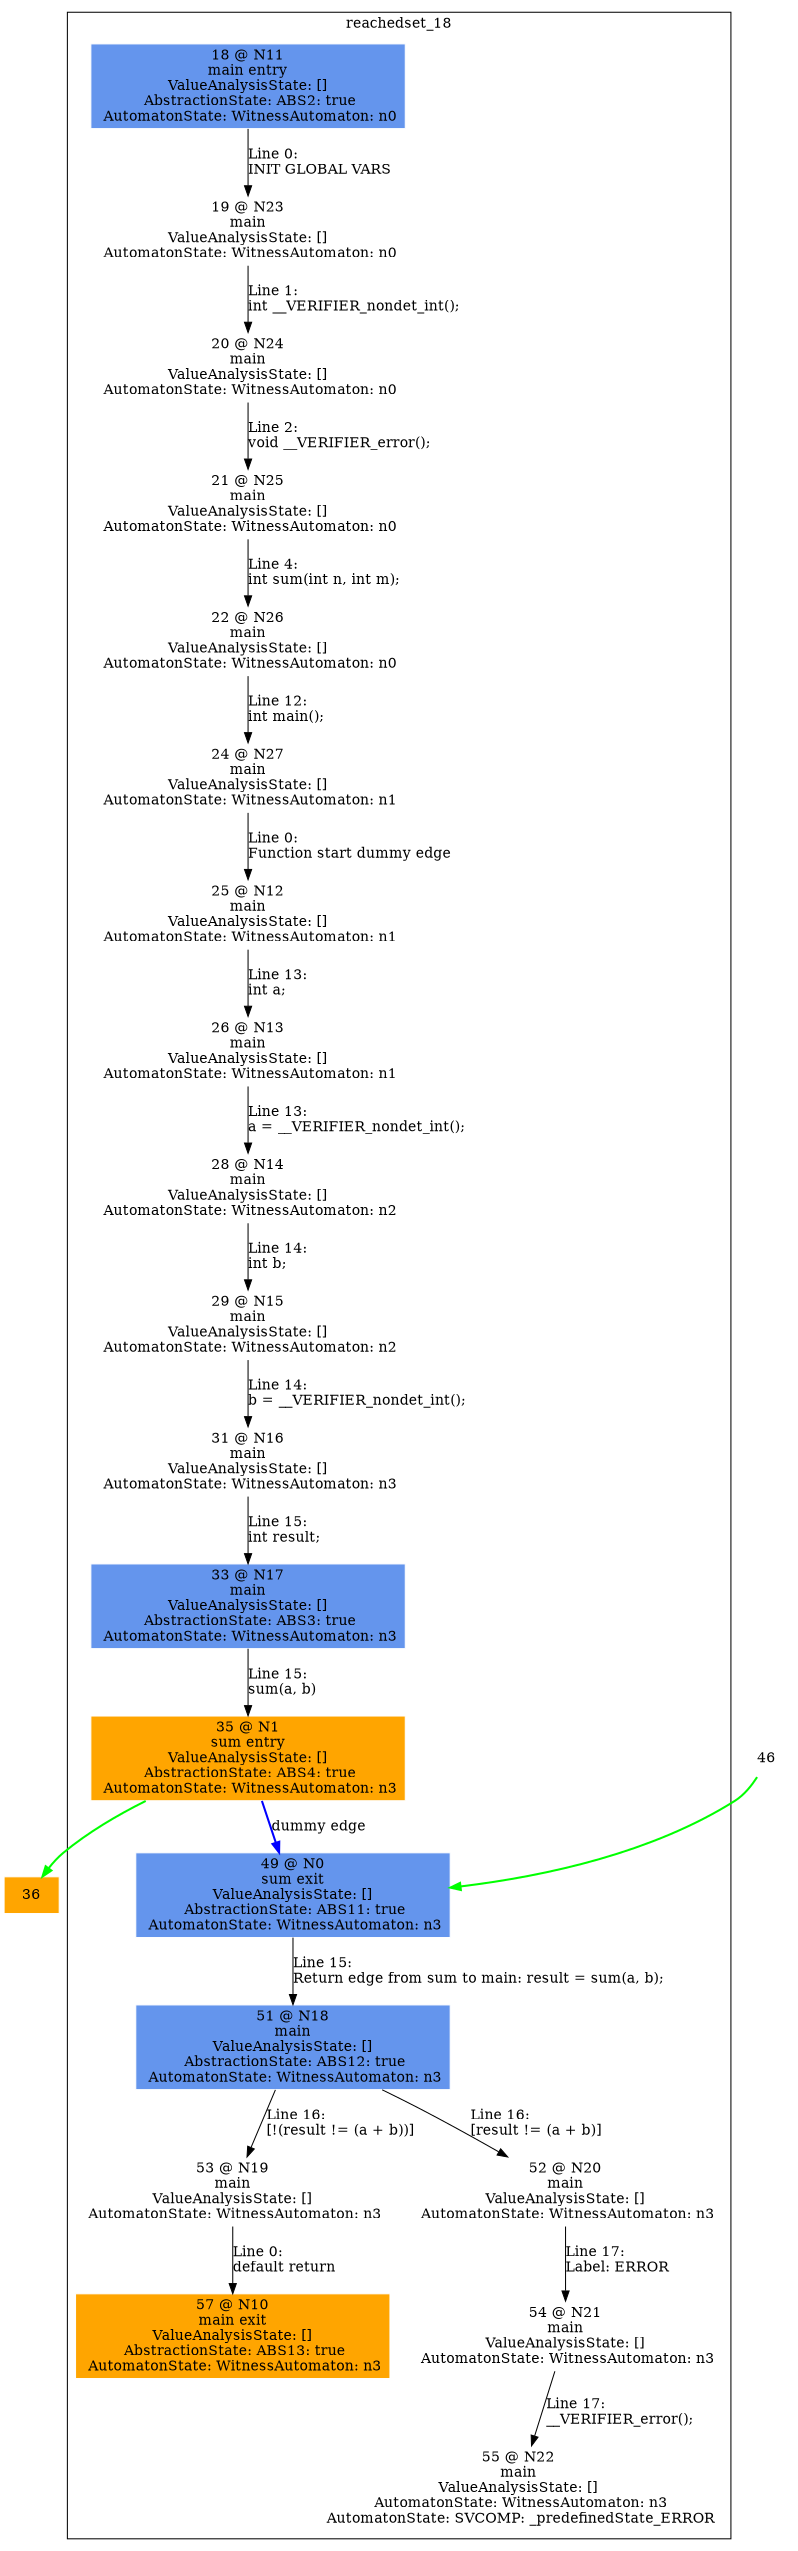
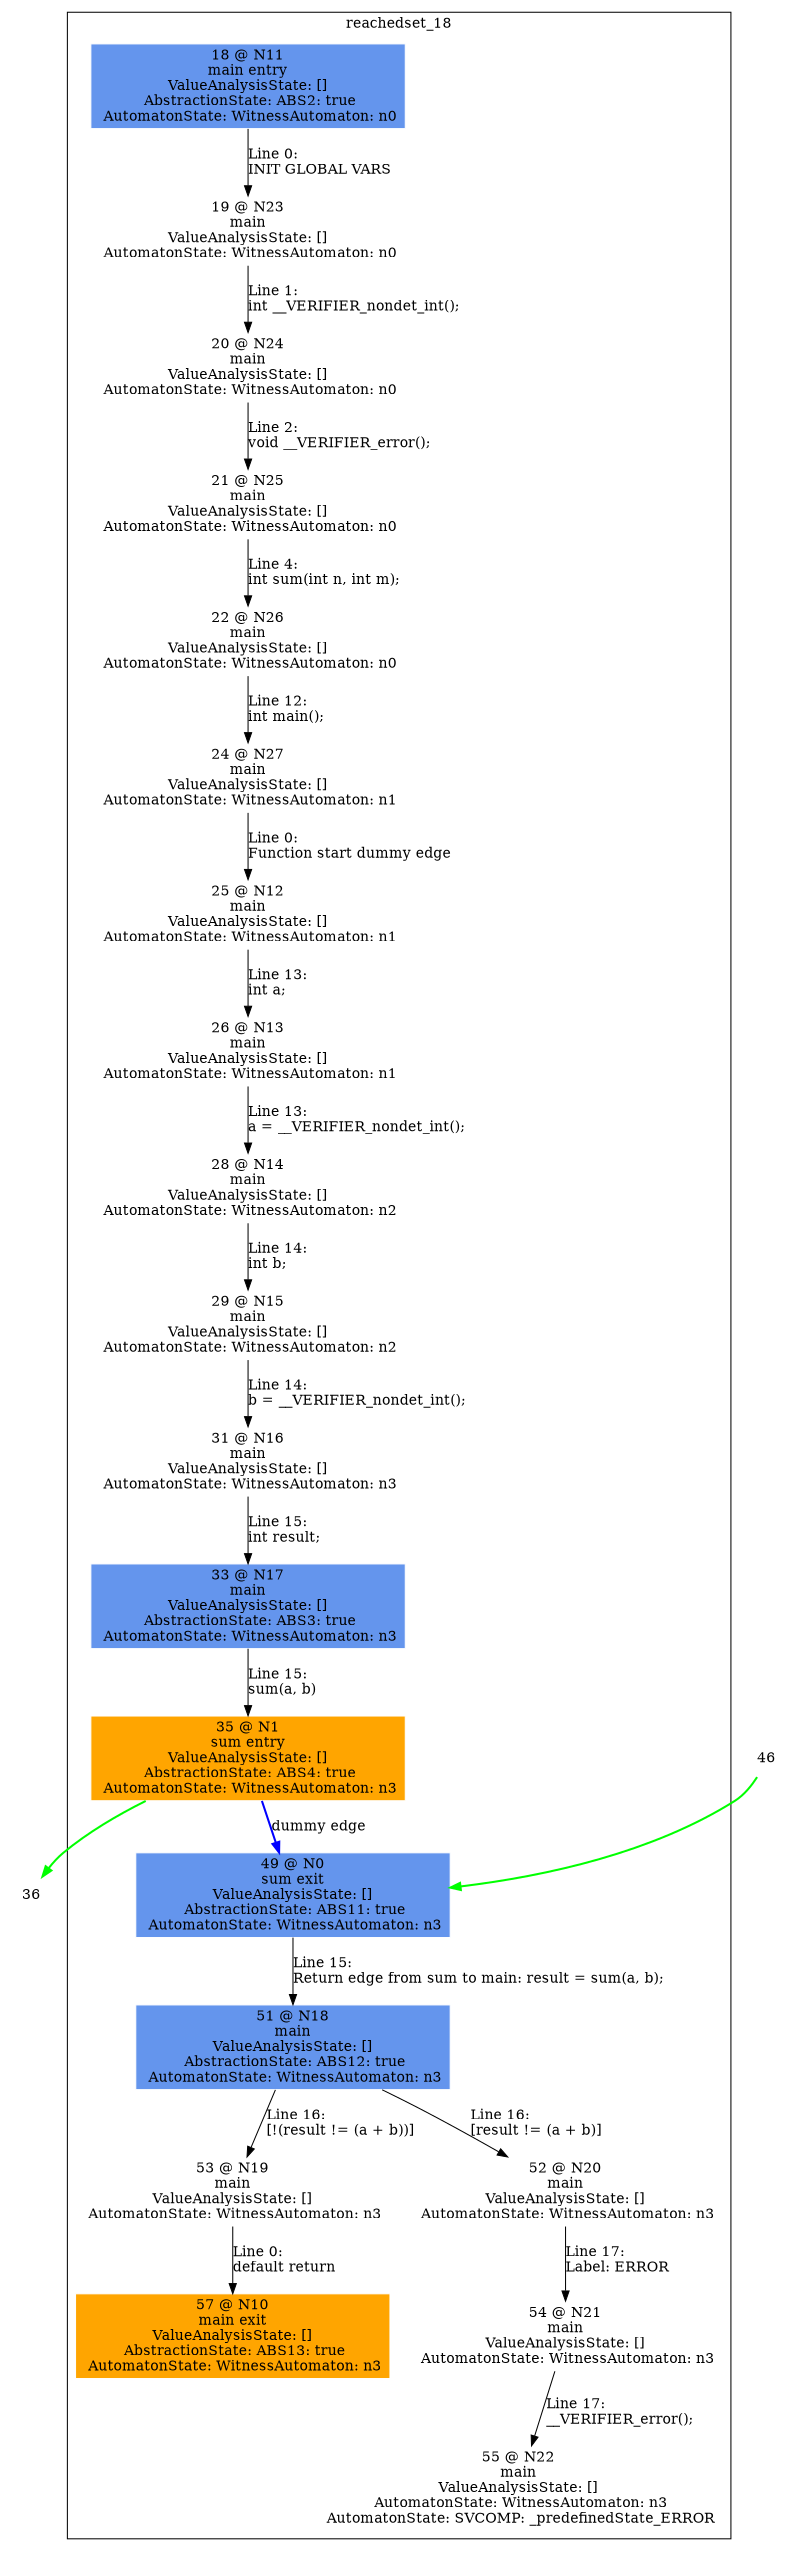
(32, 1895) -> (32, 1895)
